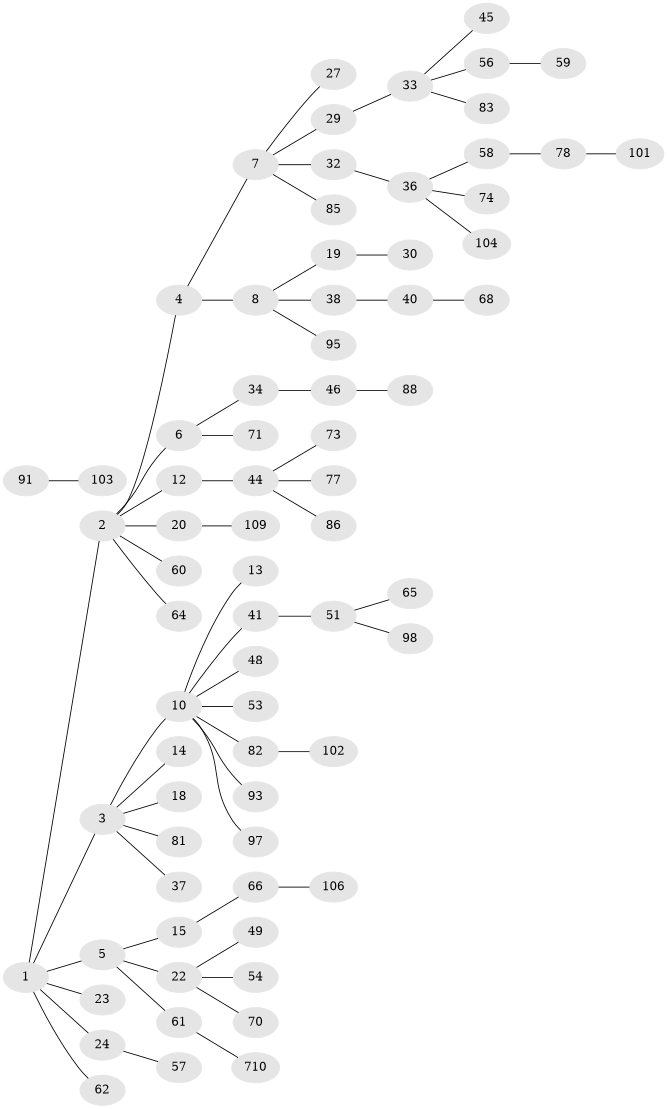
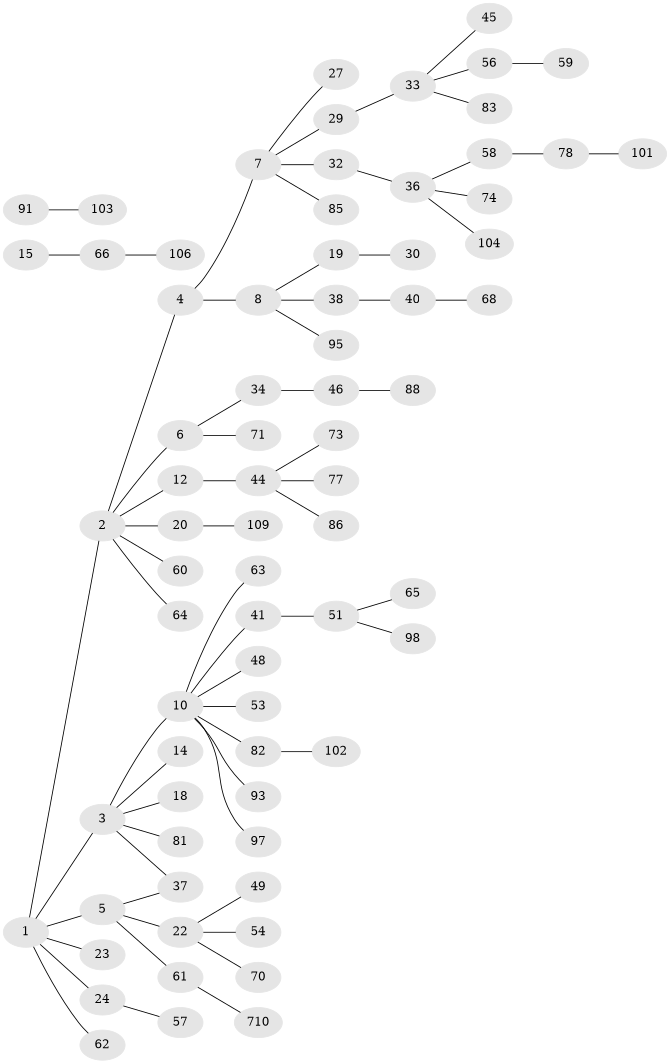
(256, 571) -> (258, 571)
(141, 944) -> (141, 898)
